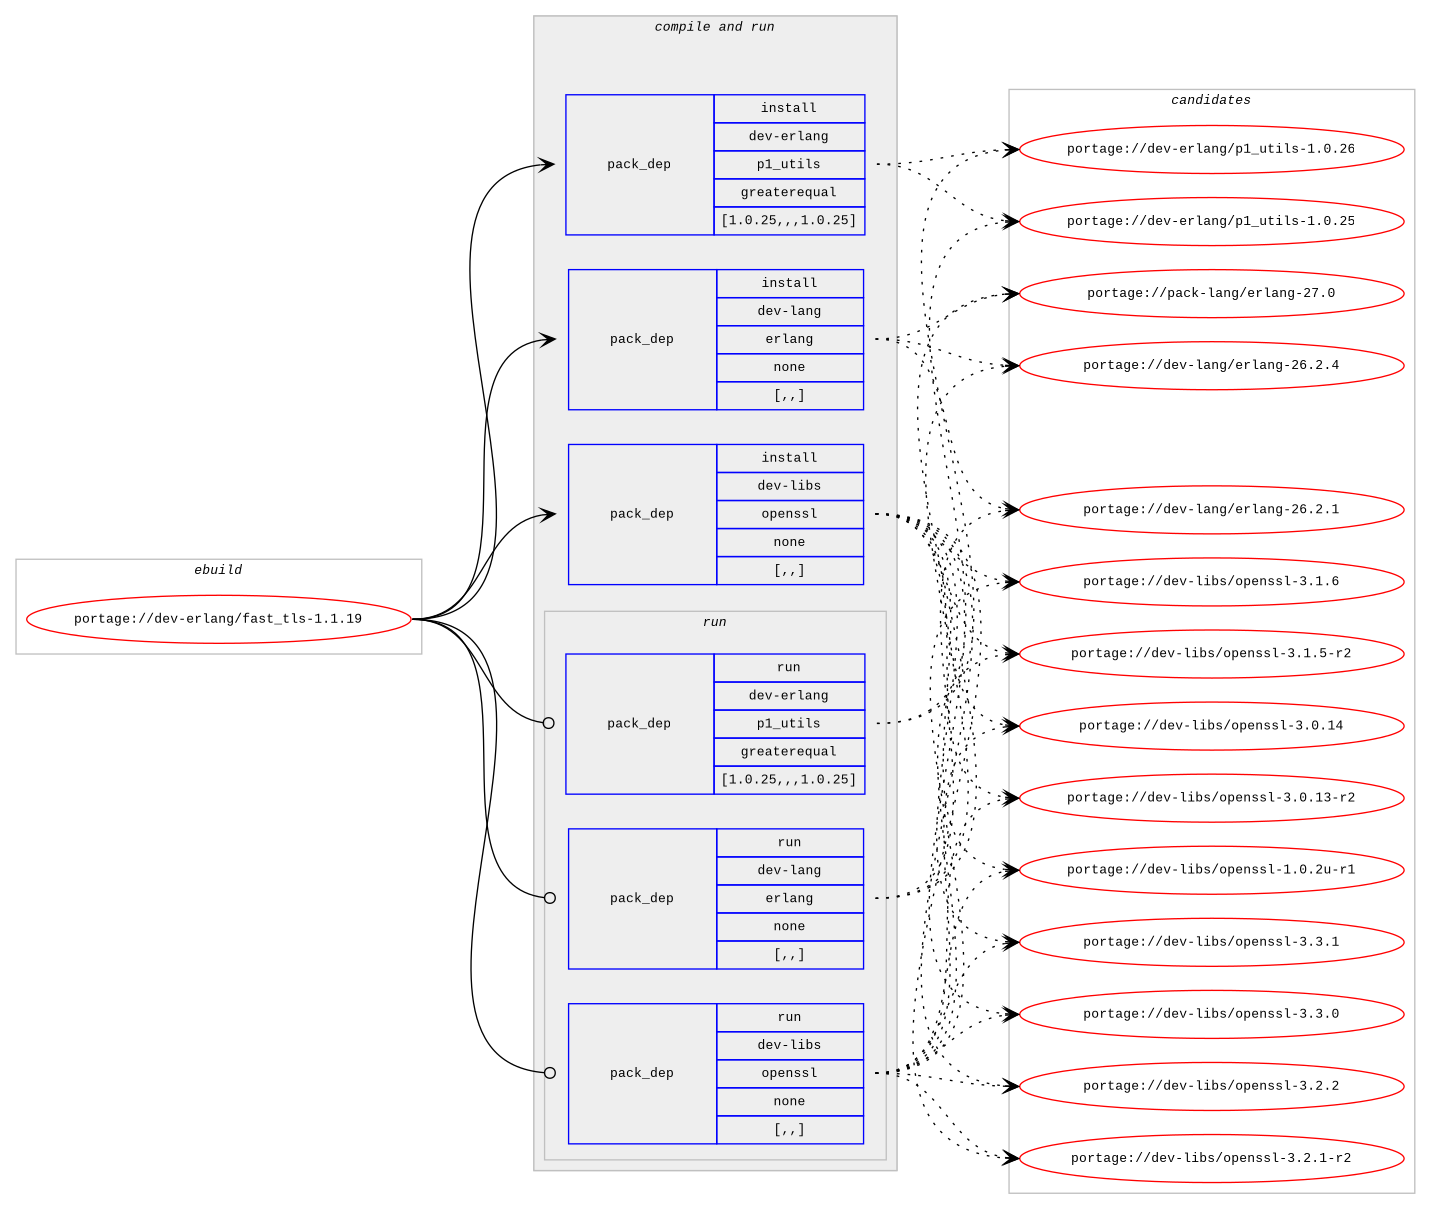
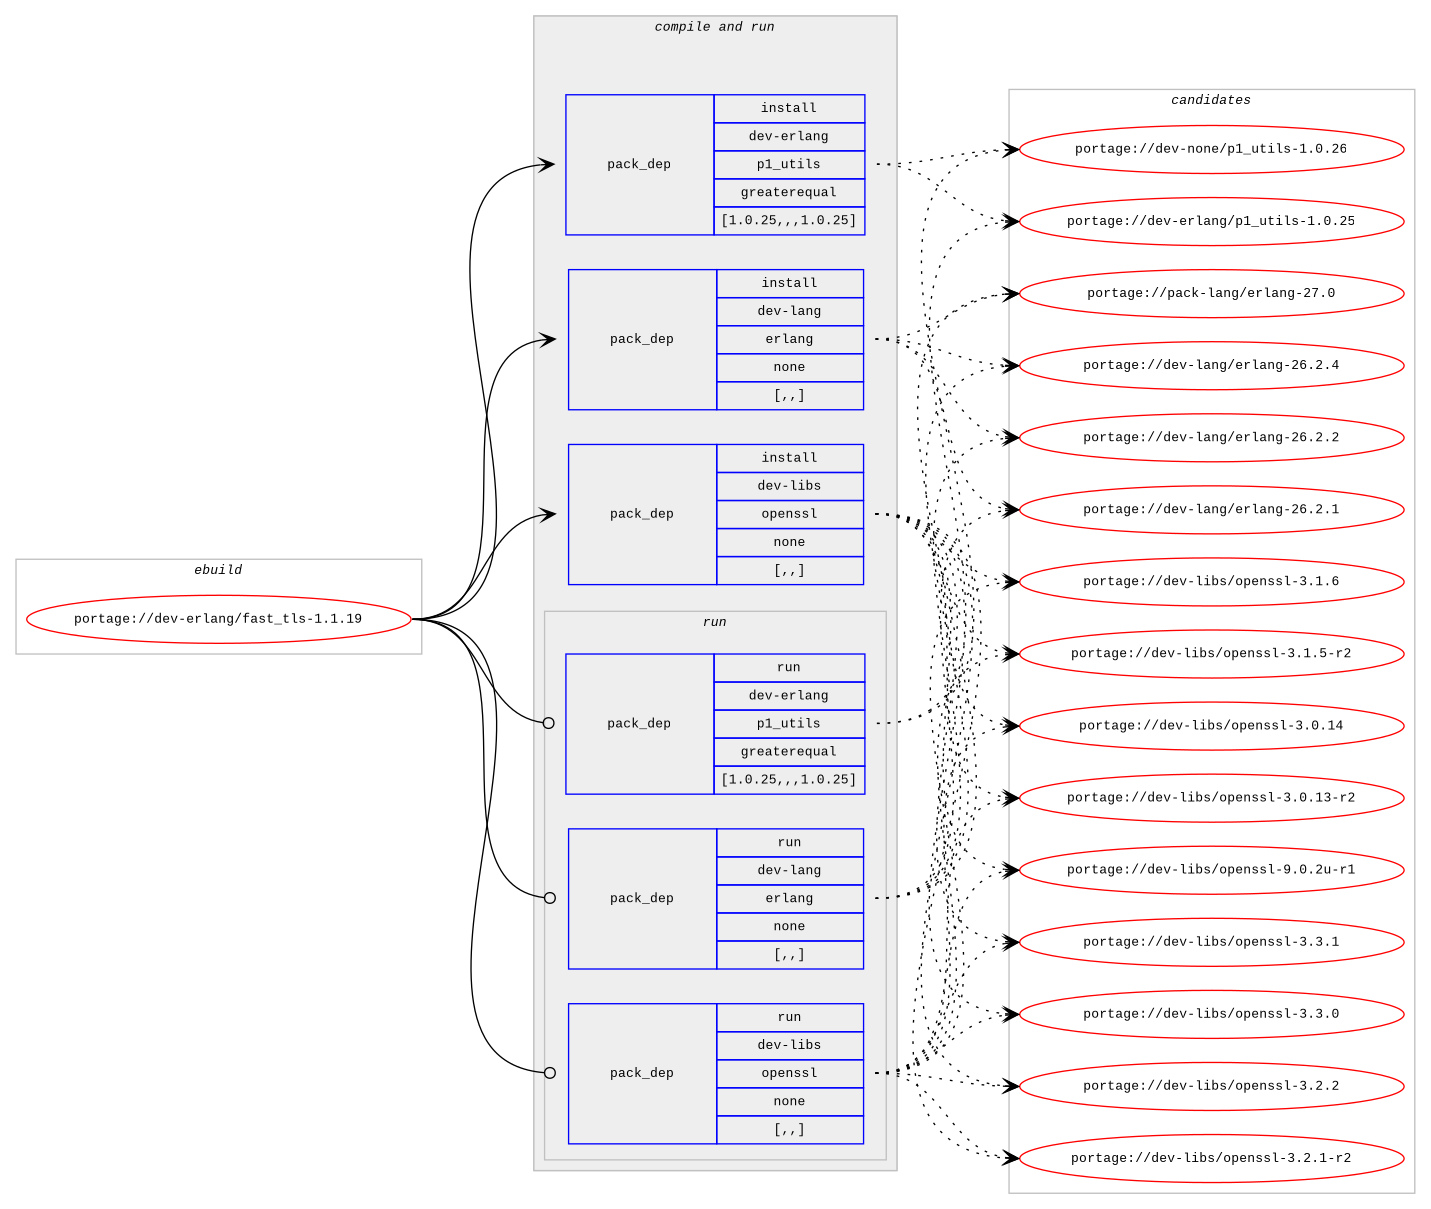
(1212, 149) -> (1212, 149)
none -> (1212, 438)
(1212, 870) -> (1212, 870)
